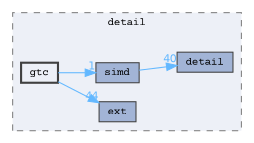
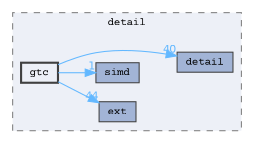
(153, 69) -> (111, 51)
